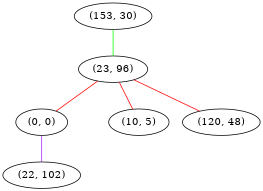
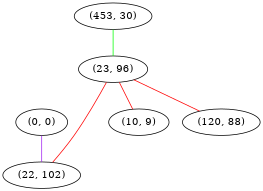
(113, 16) -> (113, 16)
(77, 96) -> (82, 124)
(139, 122) -> (139, 122)
(221, 122) -> (221, 122)
